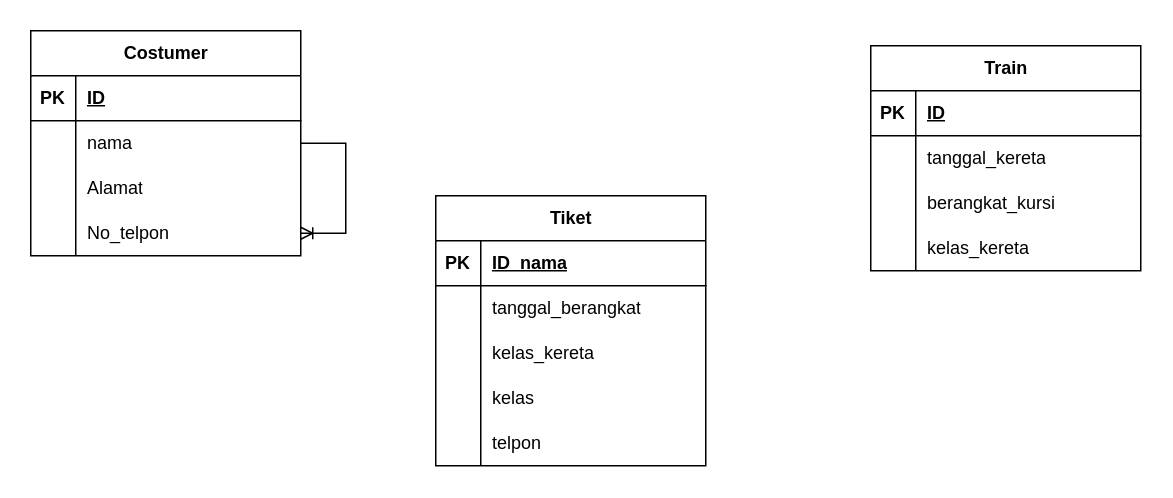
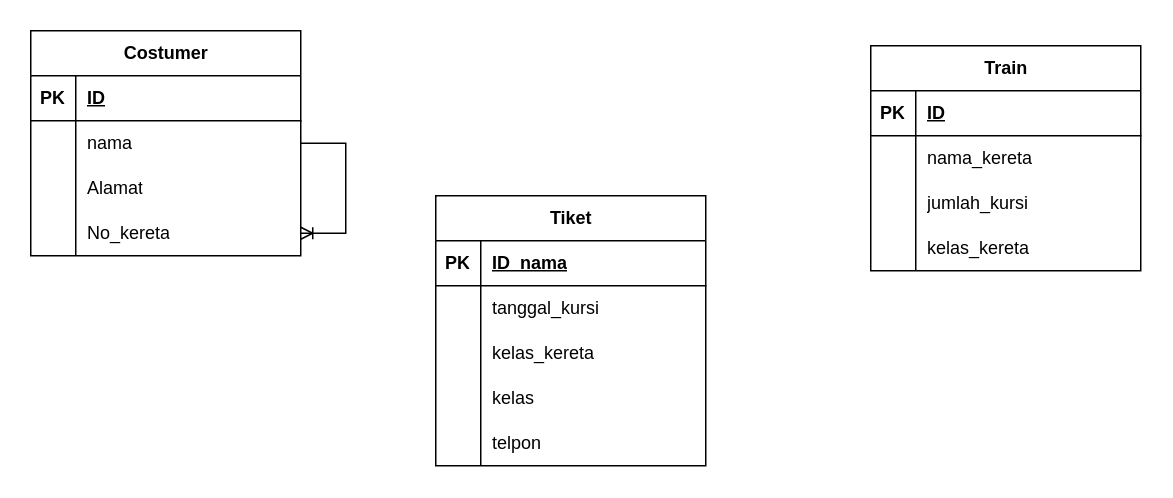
(996, 158) -> (983, 158)
(1001, 203) -> (984, 203)
(131, 233) -> (133, 233)
(576, 308) -> (554, 308)
